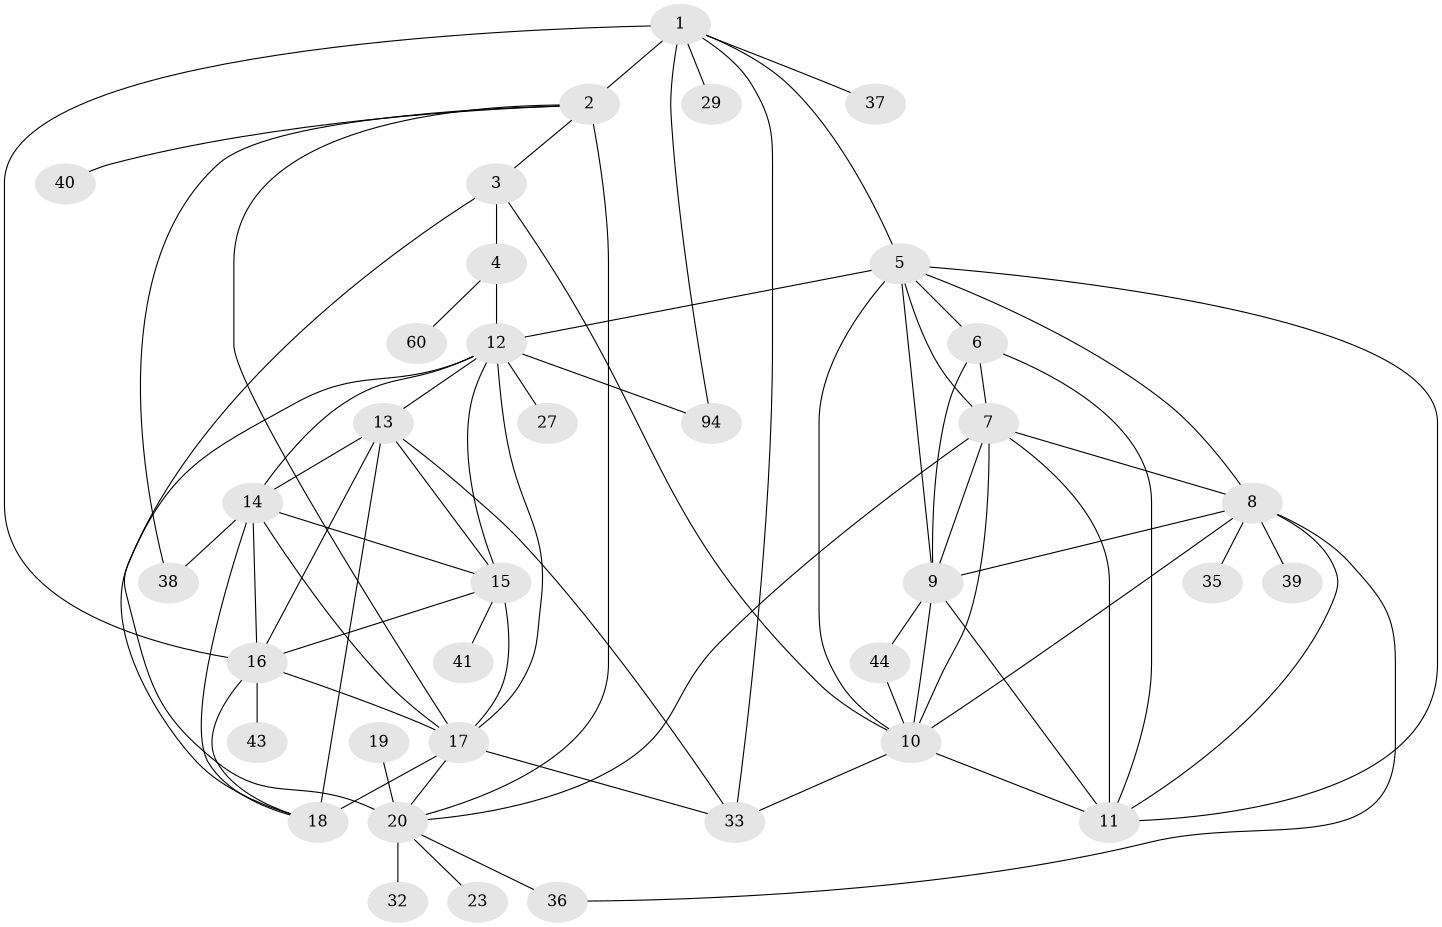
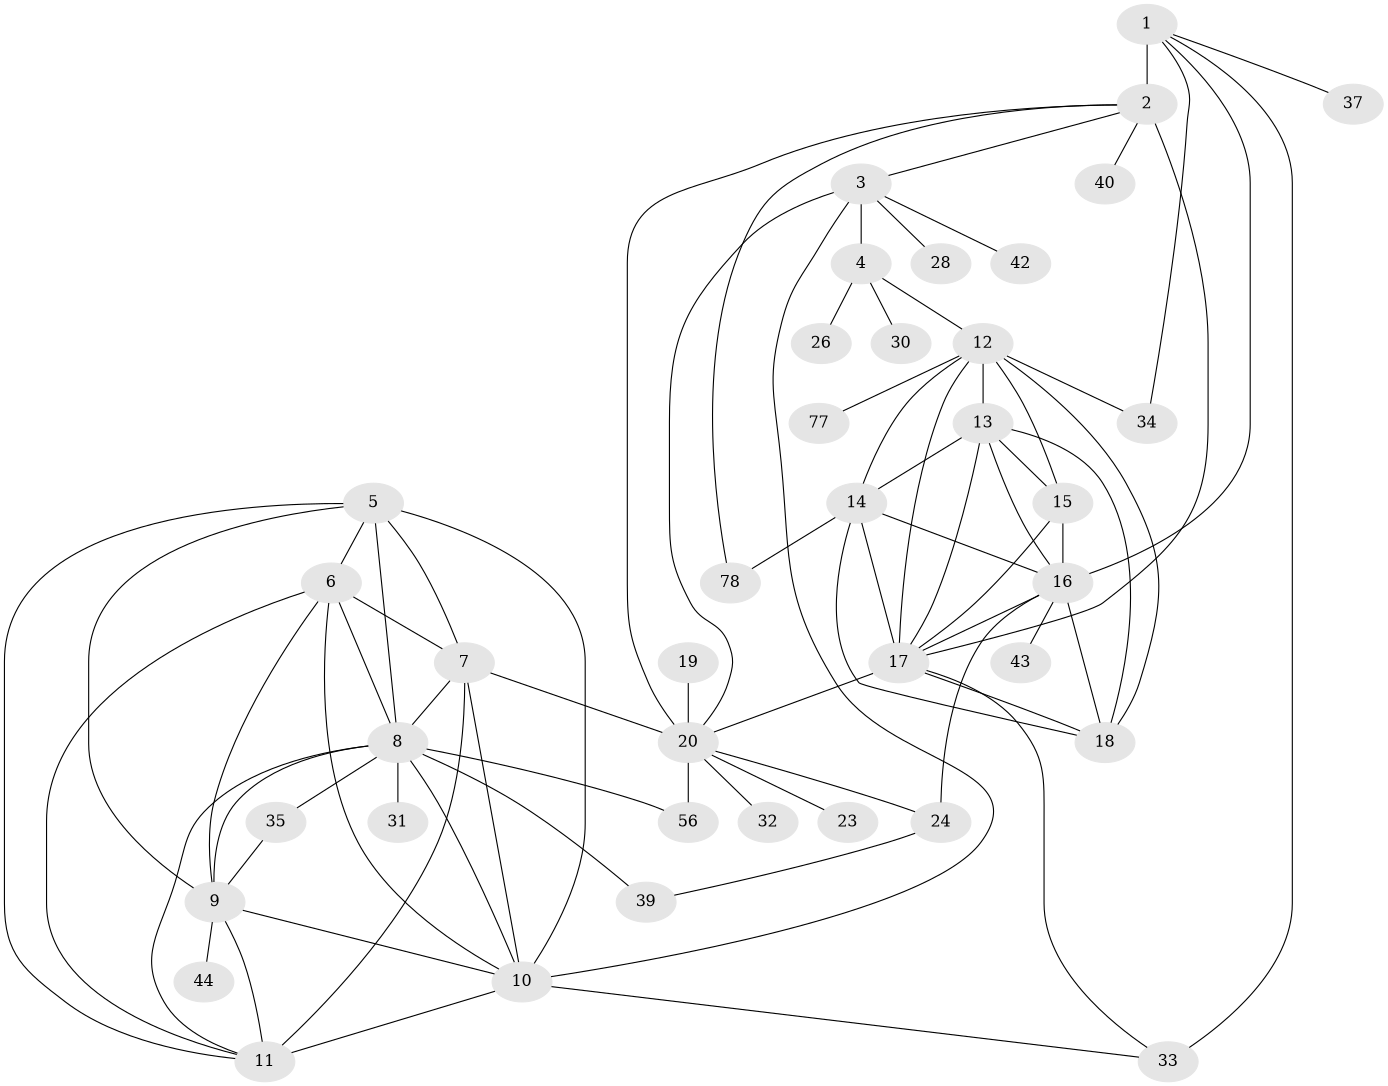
(712, 104) -> none
(820, 120) -> none
none -> (941, 264)
none -> (1021, 264)
(707, 302) -> none
(417, 344) -> (901, 344)
none -> (821, 344)
(548, 423) -> (819, 423)
(712, 423) -> (1147, 423)
(961, 503) -> (245, 862)
(377, 543) -> none
(168, 583) -> (730, 583)
(578, 607) -> (952, 552)
none -> (365, 663)
(463, 663) -> none
(896, 703) -> (348, 818)
none -> (398, 822)
none -> (941, 822)
(557, 902) -> (688, 822)
